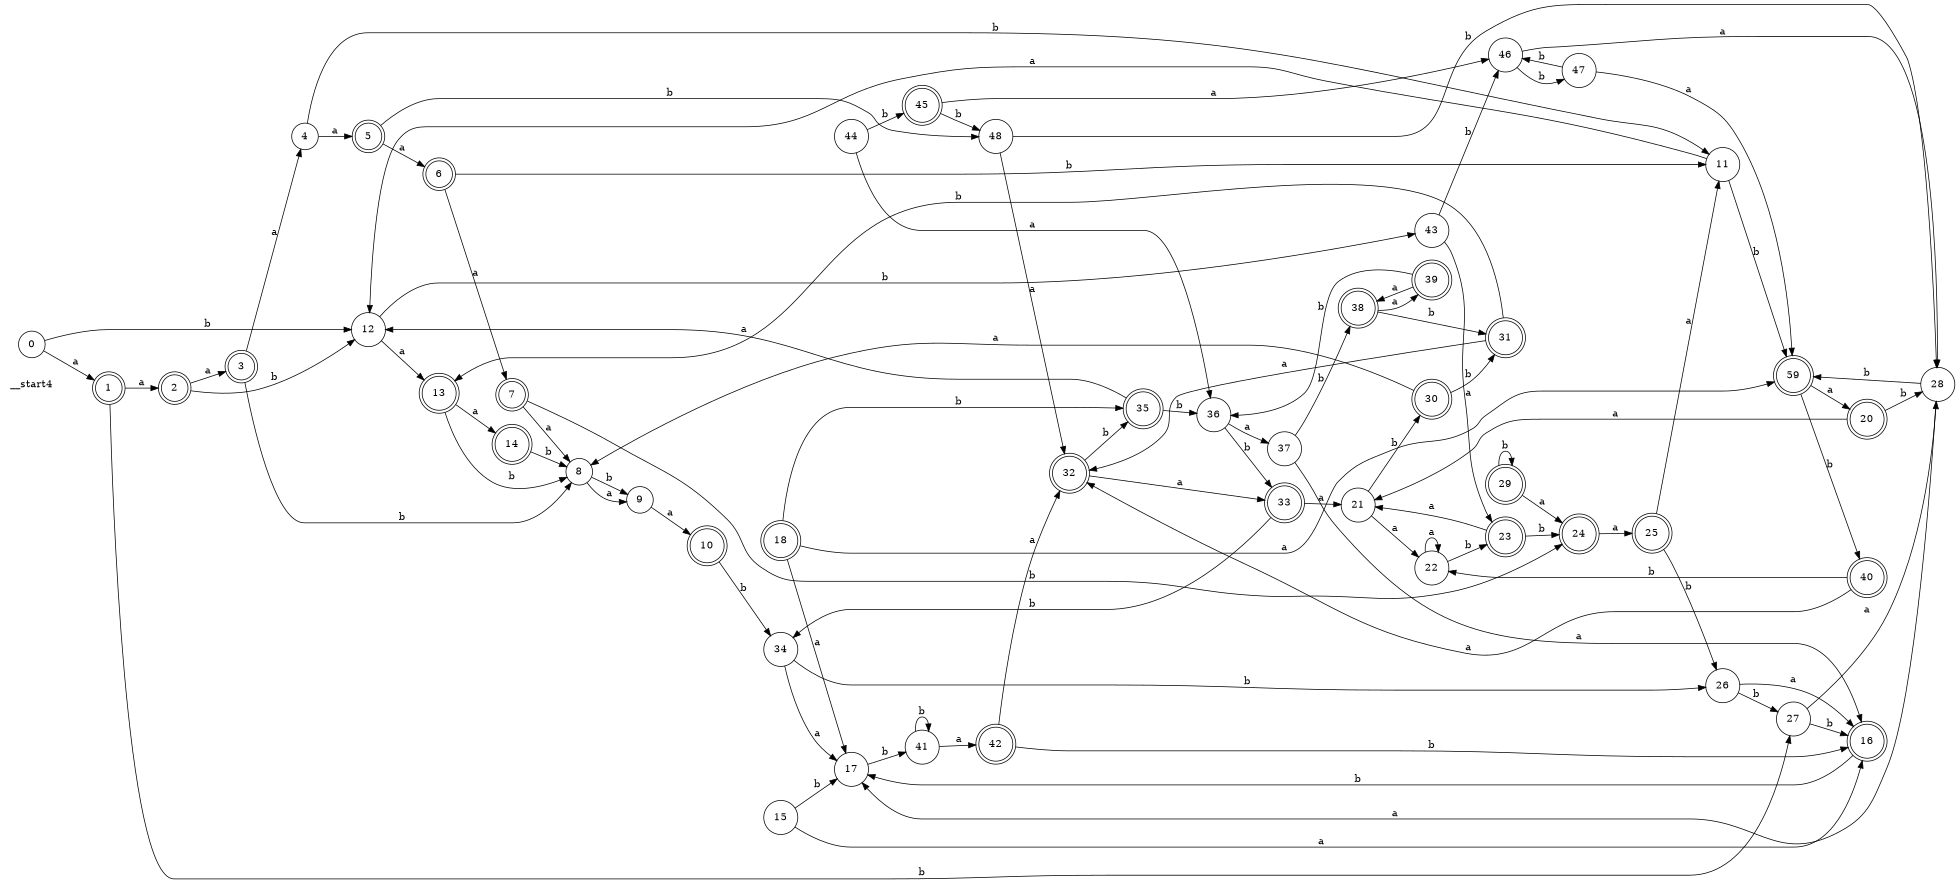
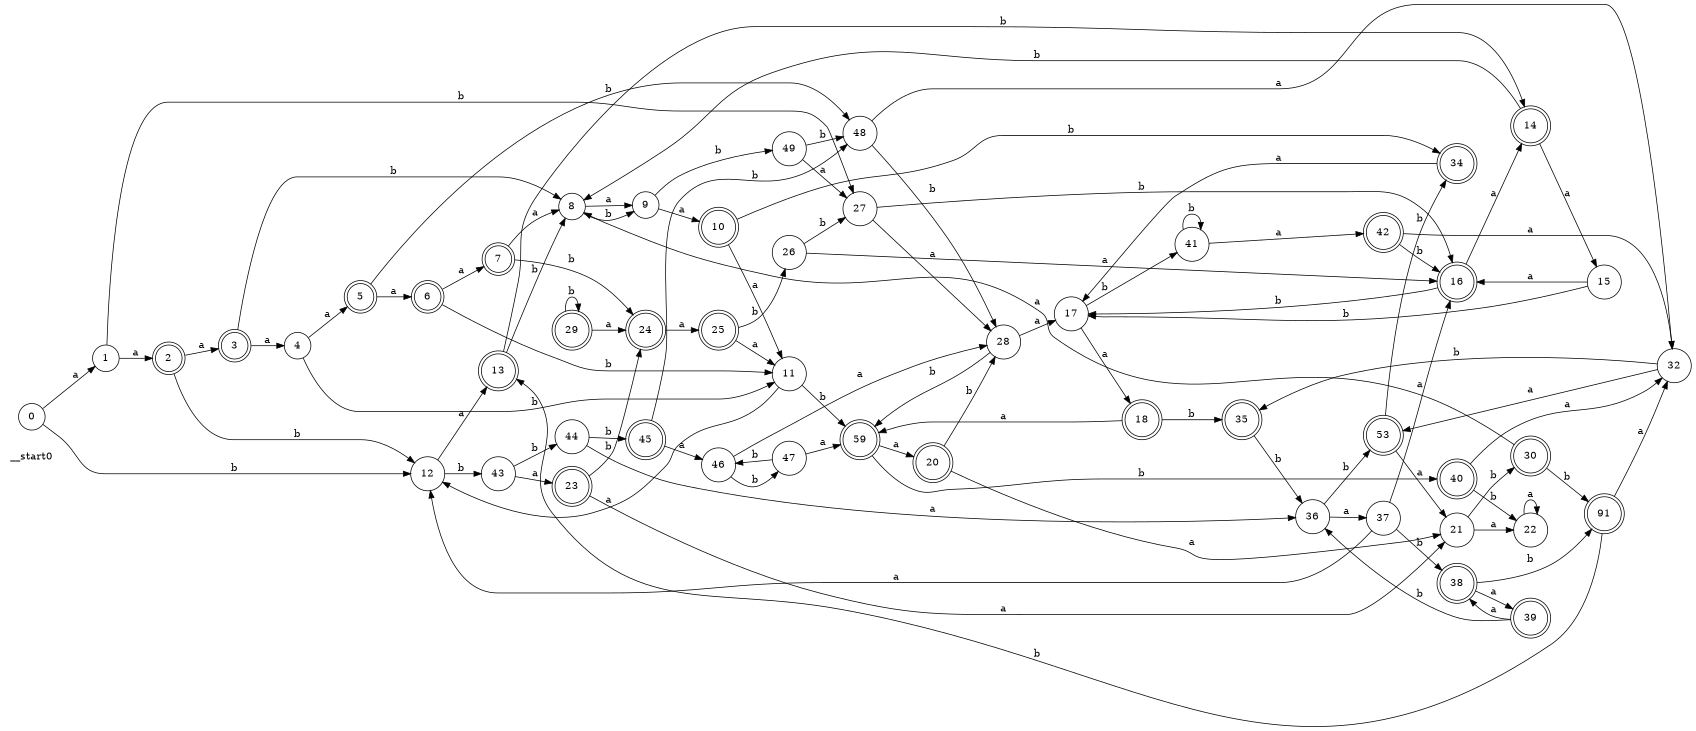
(1467, 146) -> (532, 457)
none -> (789, 149)
none -> (1567, 202)
none -> (1492, 207)
none -> (755, 298)
(1506, 338) -> (1604, 514)
(763, 340) -> (880, 583)
(32, 384) -> (32, 457)
(109, 388) -> (106, 358)
(476, 411) -> (1004, 22)
(1069, 473) -> (1674, 366)
(1285, 503) -> (1383, 435)
(1464, 555) -> none
(781, 649) -> (1457, 164)
(815, 653) -> (1101, 359)
(1243, 687) -> none
